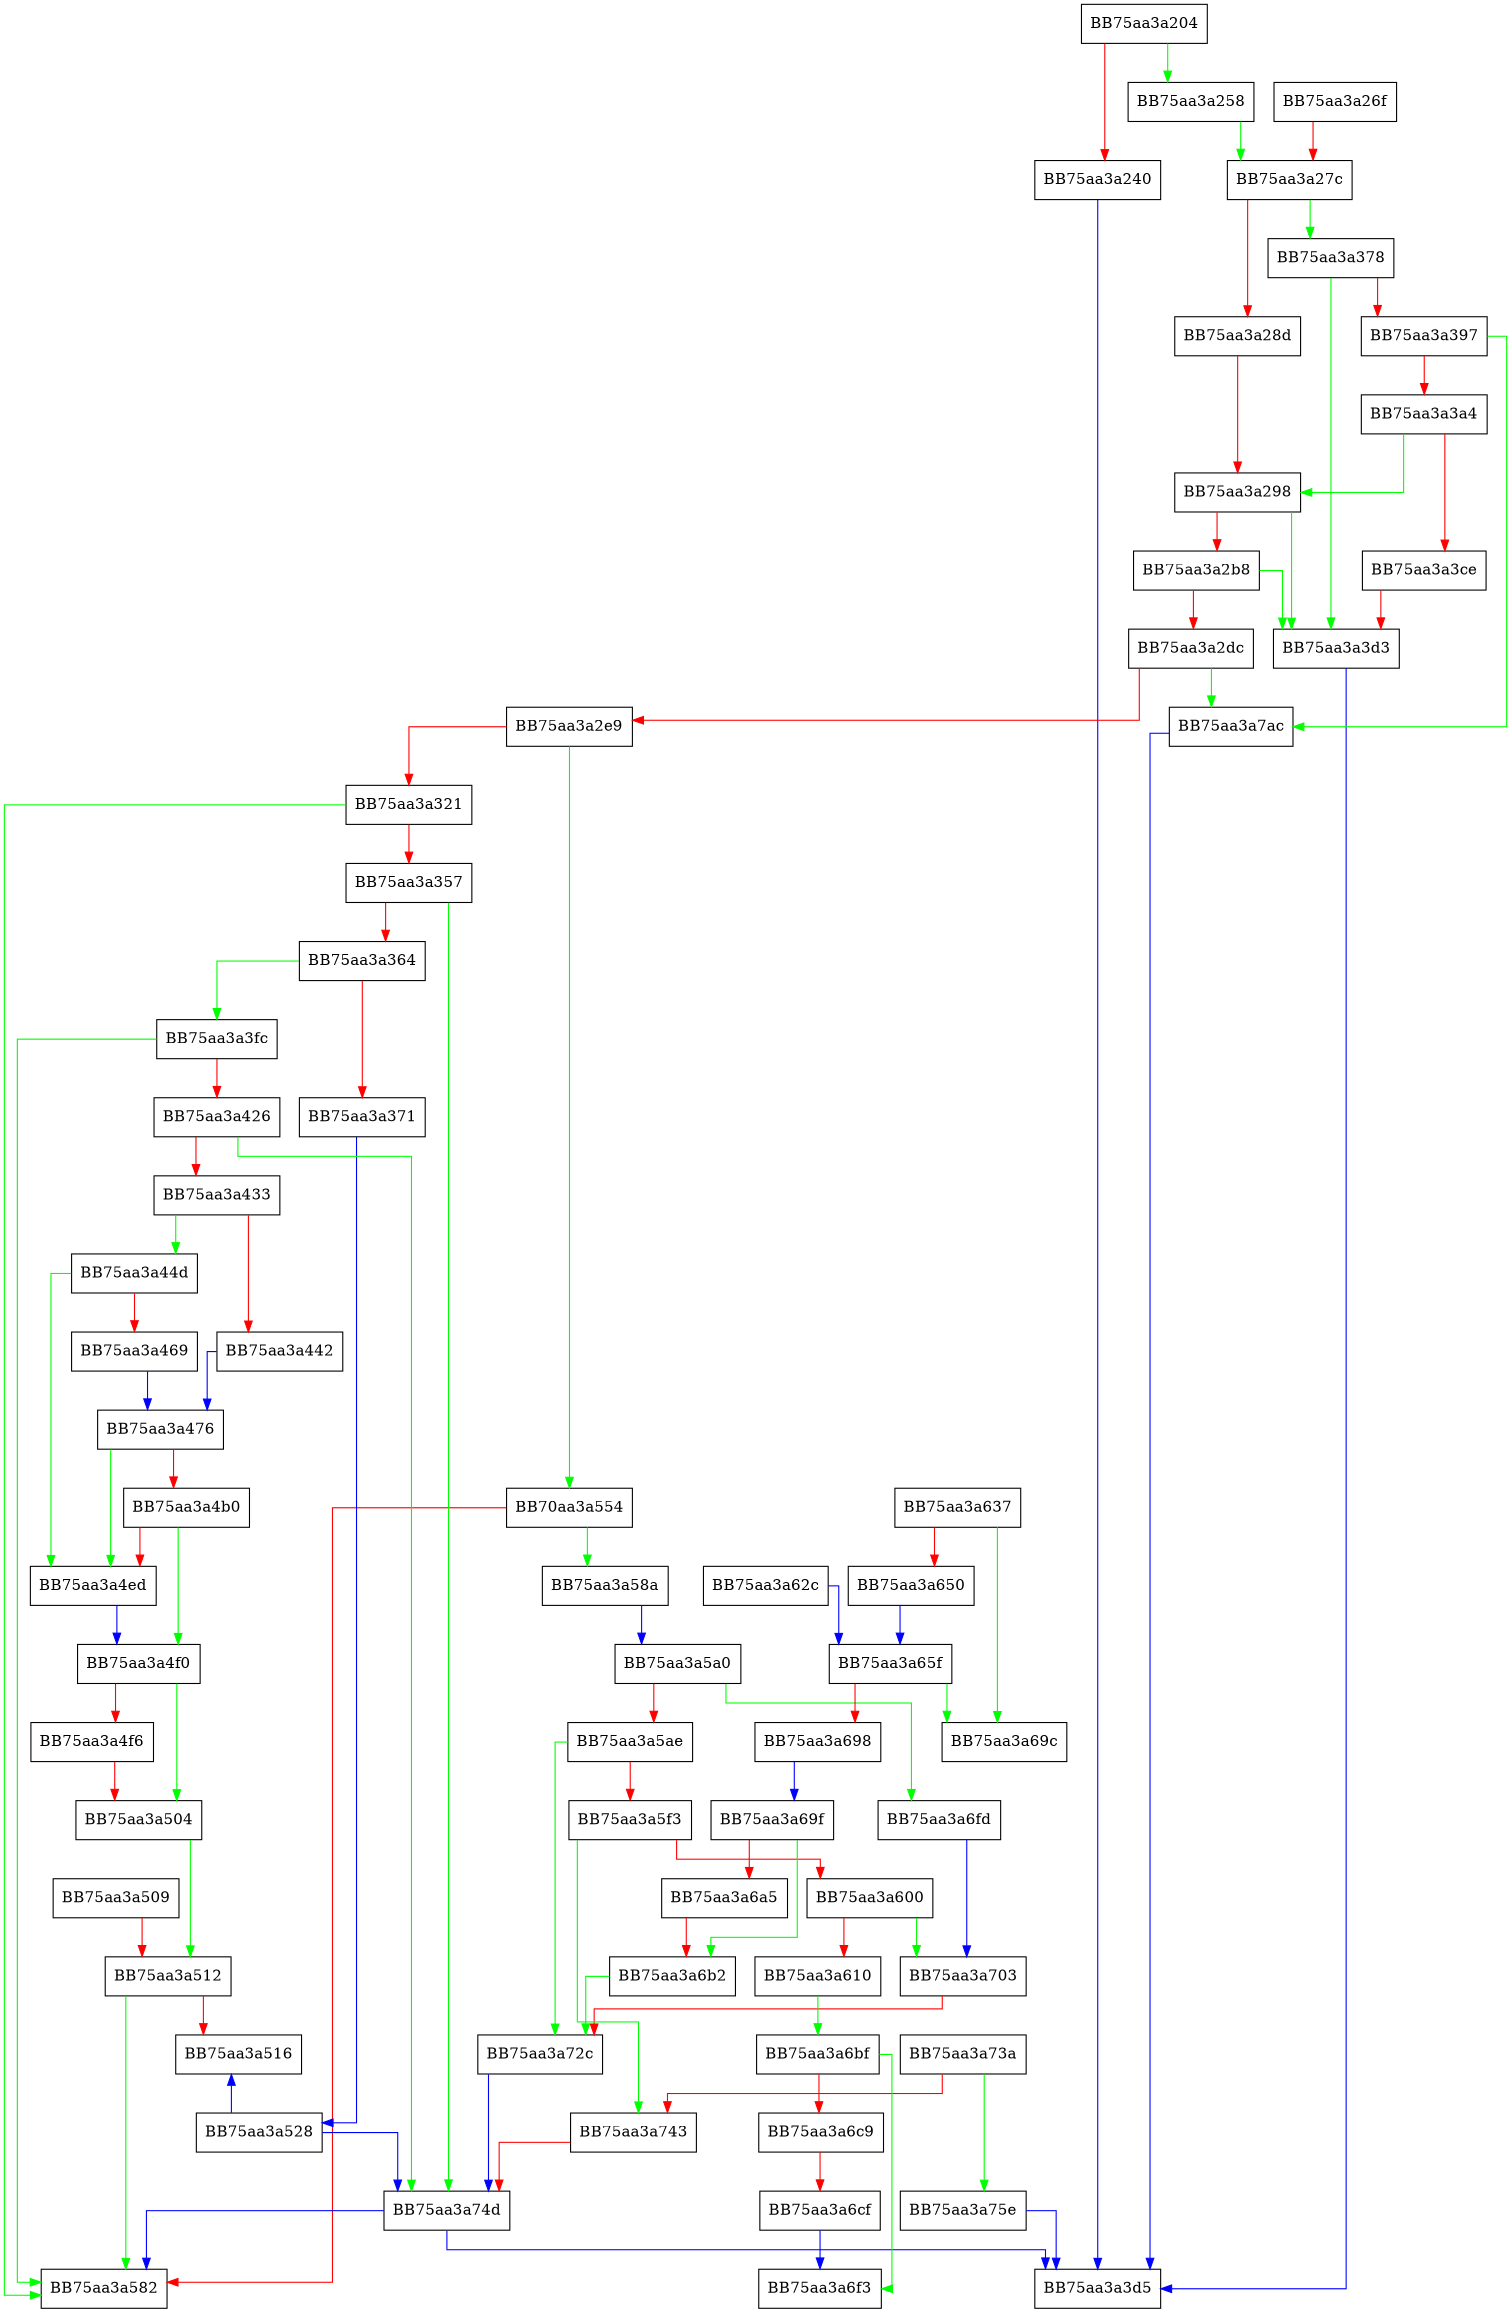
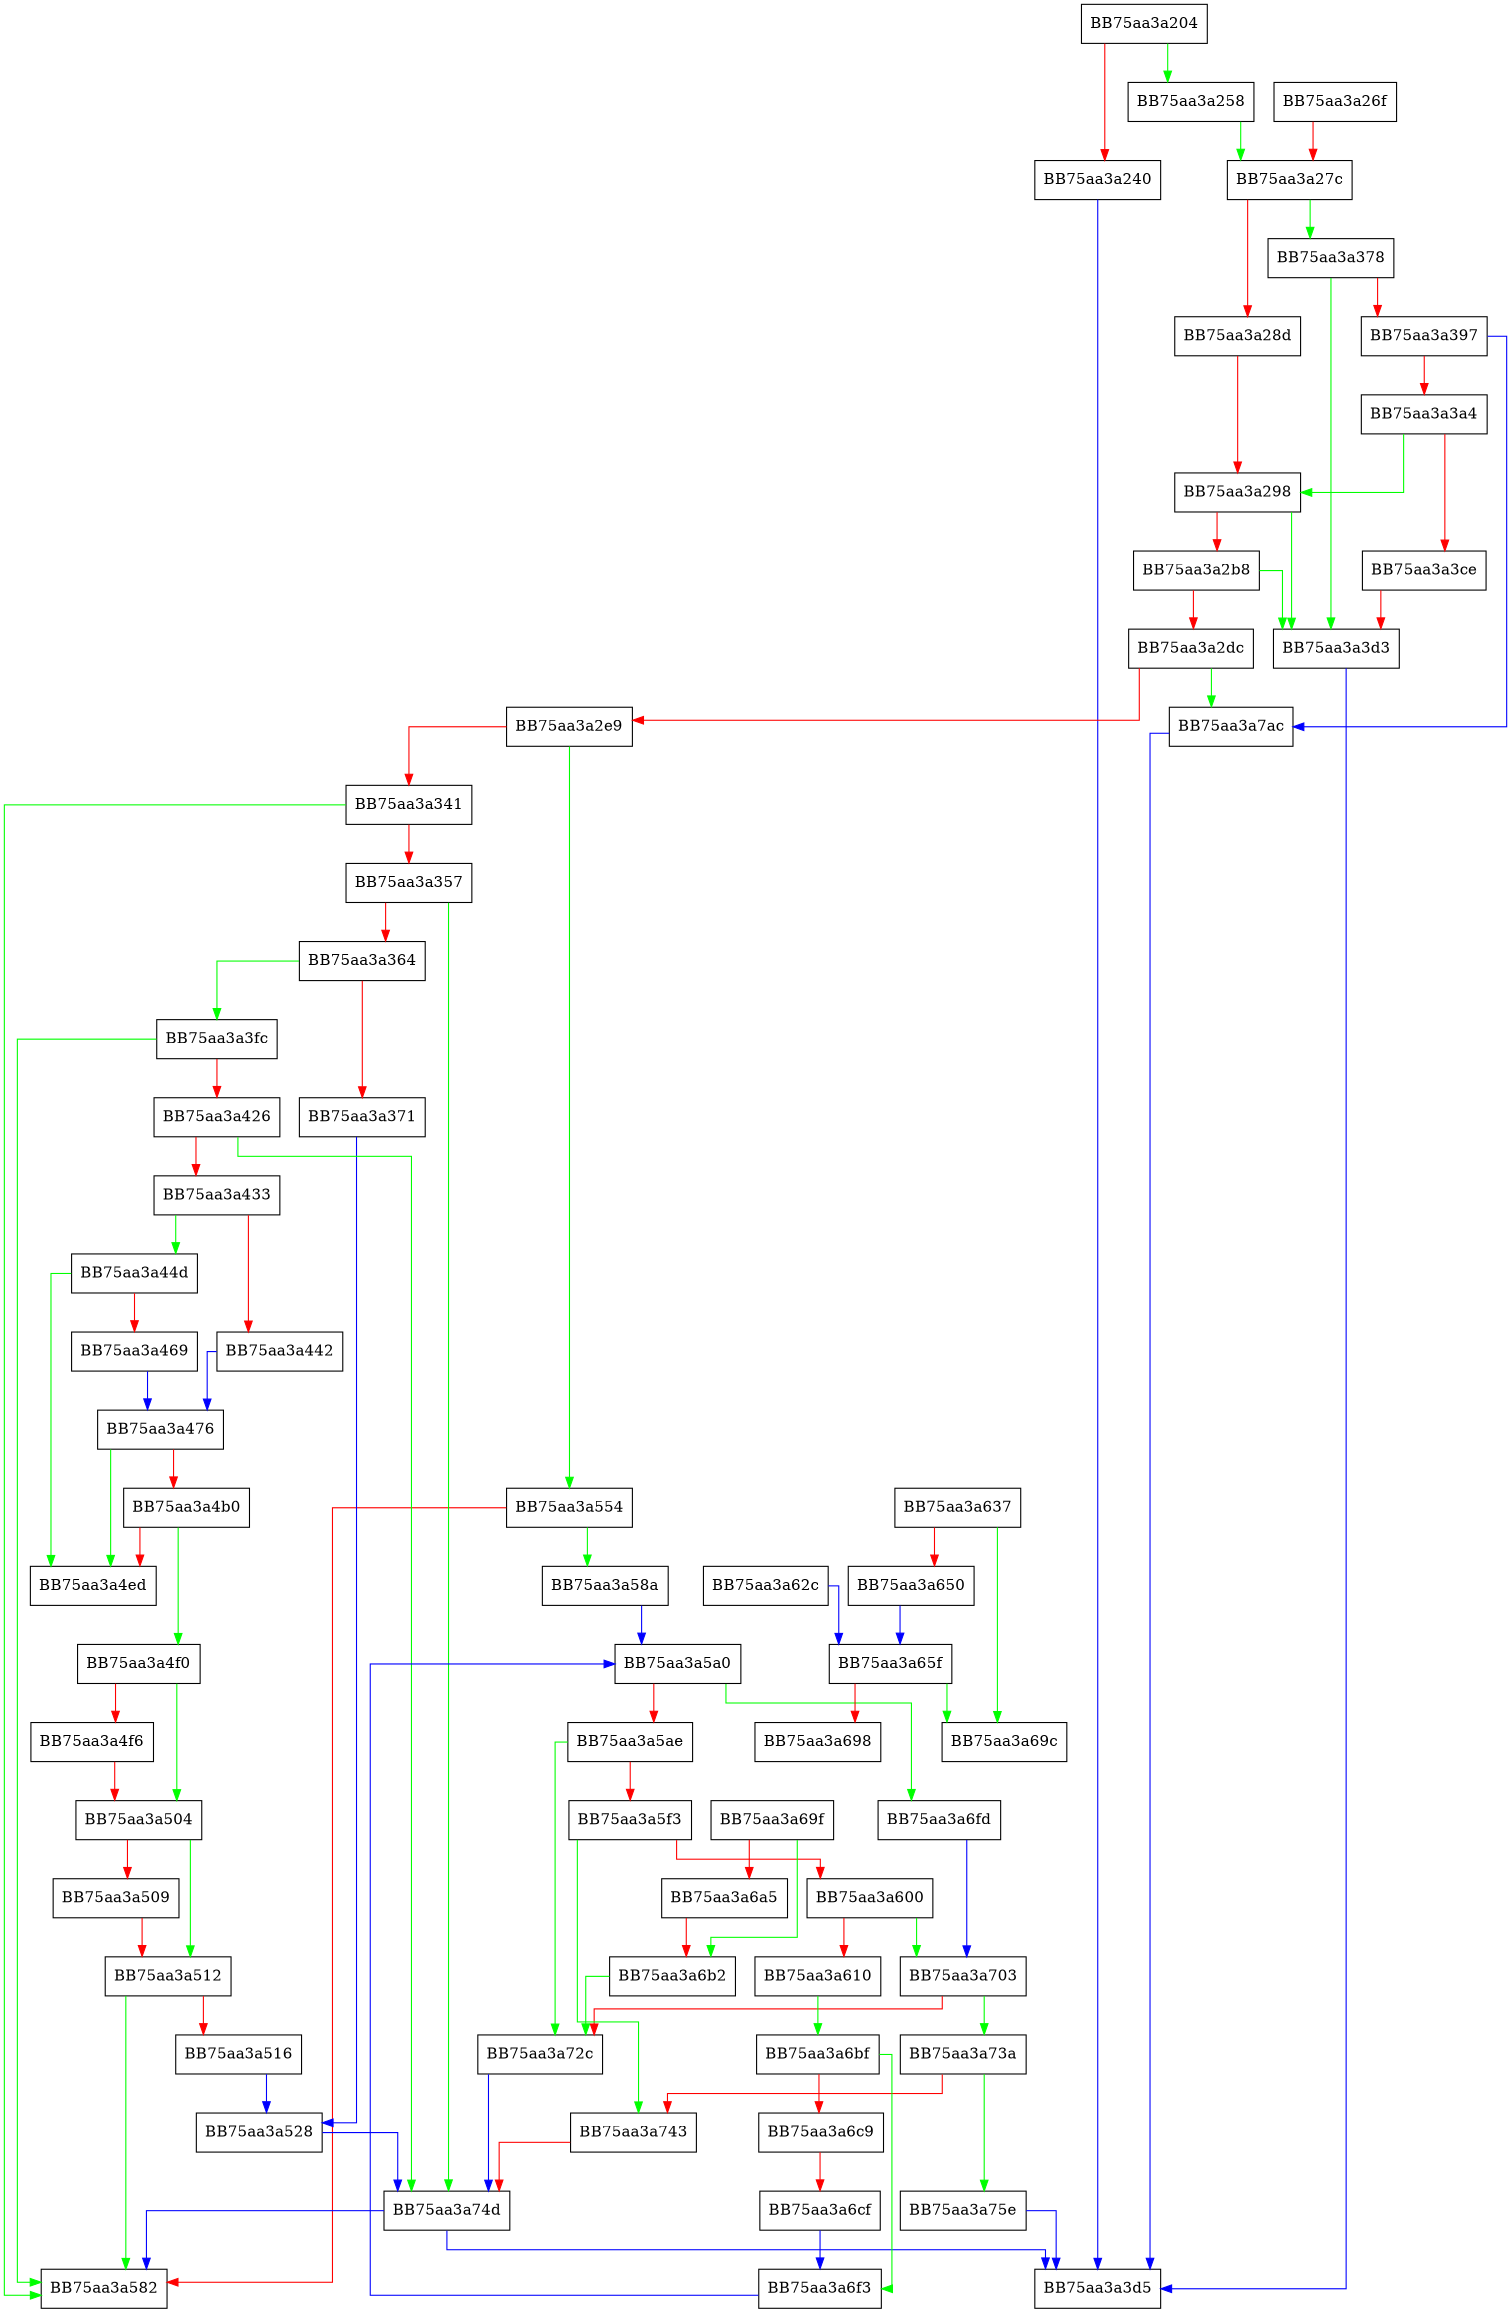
(1507, 623) -> (1507, 623)
(409, 805) -> (409, 805)
(569, 1508) -> (569, 1508)
(117, 1619) -> none
(794, 1776) -> none
none -> (127, 1854)
none -> (984, 2010)
none -> (370, 2057)
(231, 2099) -> (266, 2088)
